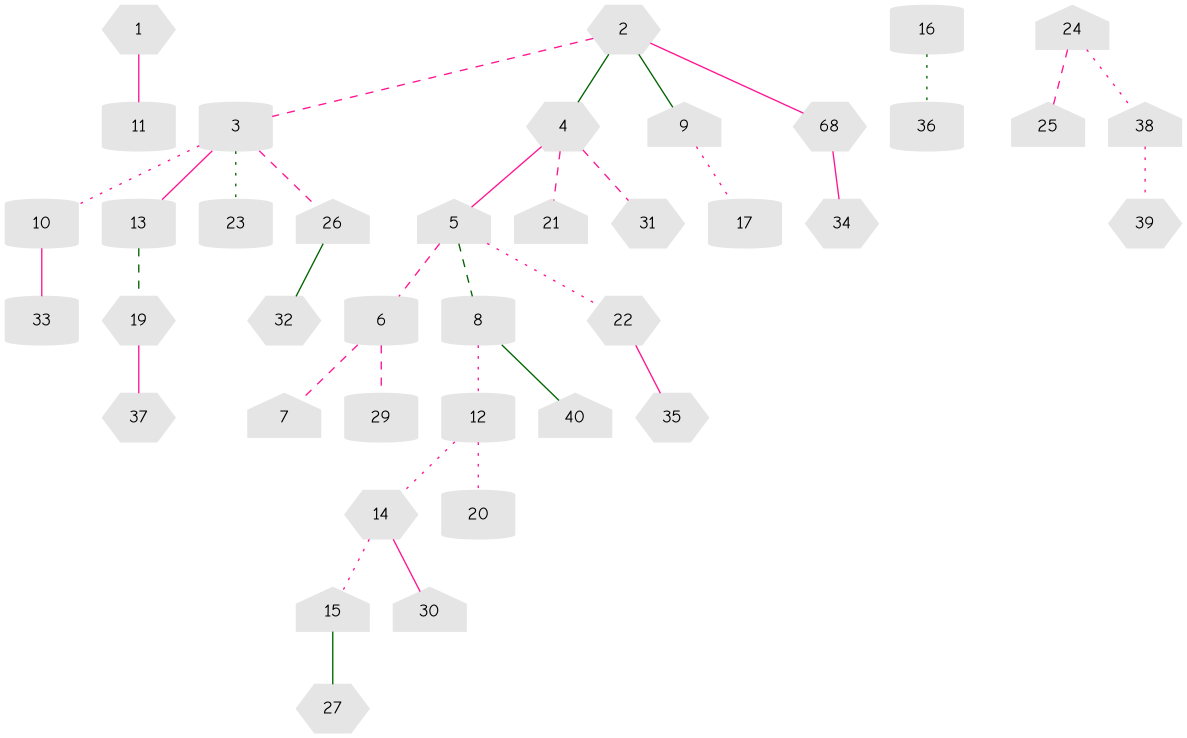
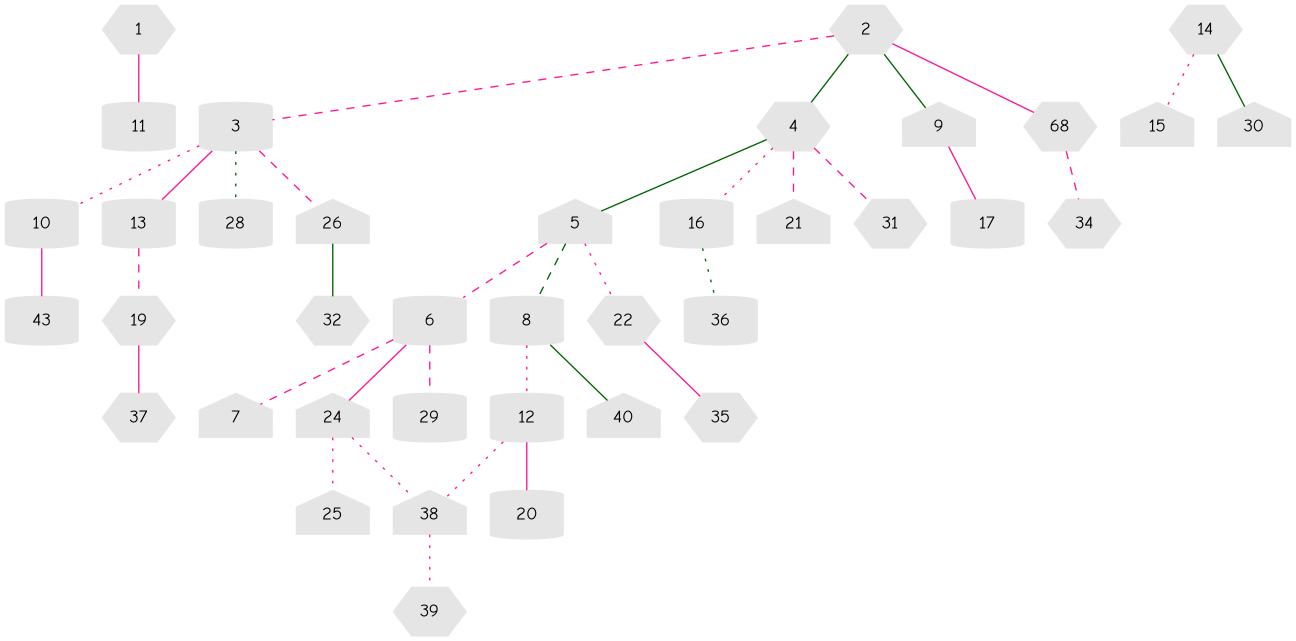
(1061, 77) -> (333, 464)
(713, 173) -> (962, 173)
none -> (746, 174)
(836, 175) -> (1072, 175)
(507, 177) -> (684, 175)
(236, 224) -> (236, 224)
(139, 272) -> (139, 272)
(42, 321) -> (42, 321)
none -> (378, 373)
(478, 466) -> (527, 466)
(428, 468) -> (475, 470)
(407, 565) -> (1231, 80)
(333, 709) -> none
